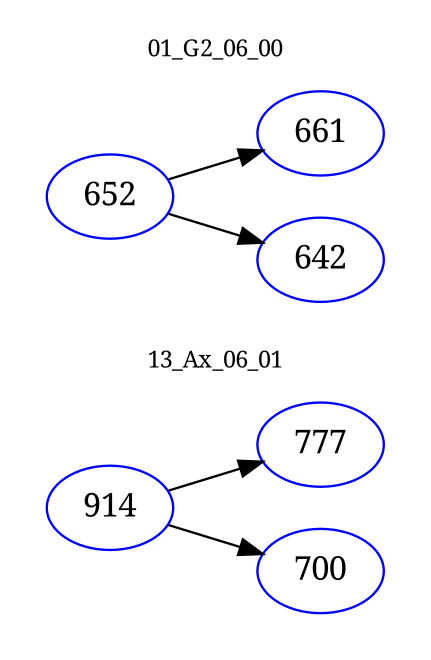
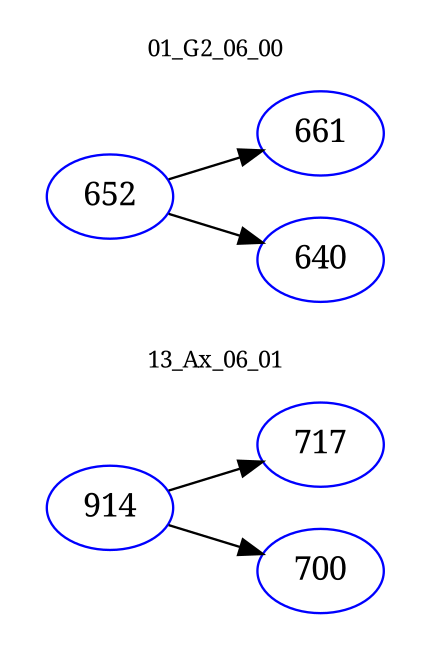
(321, 260) -> (321, 260)
(321, 445) -> (321, 445)
